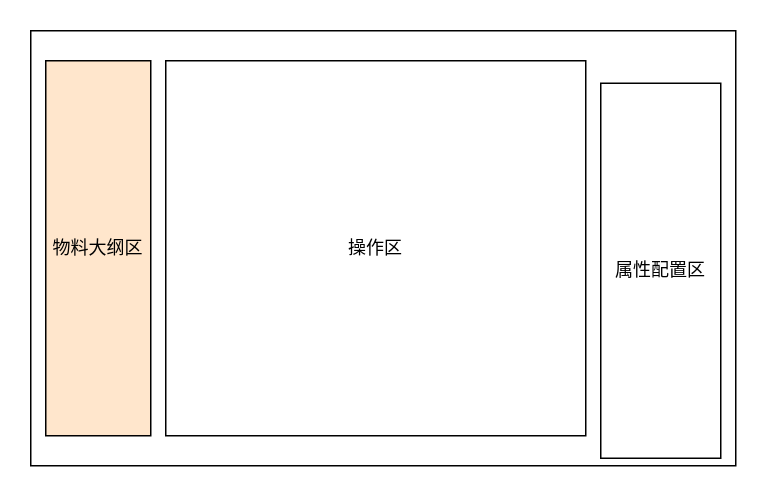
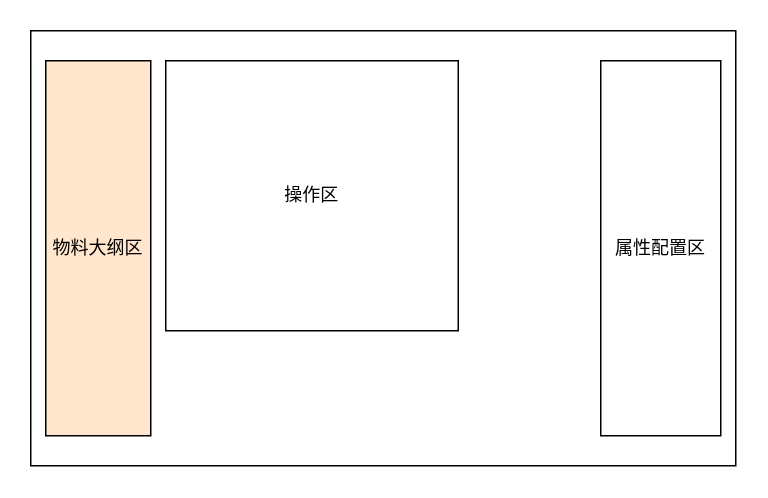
(376, 248) -> (312, 196)
(661, 271) -> (661, 248)
